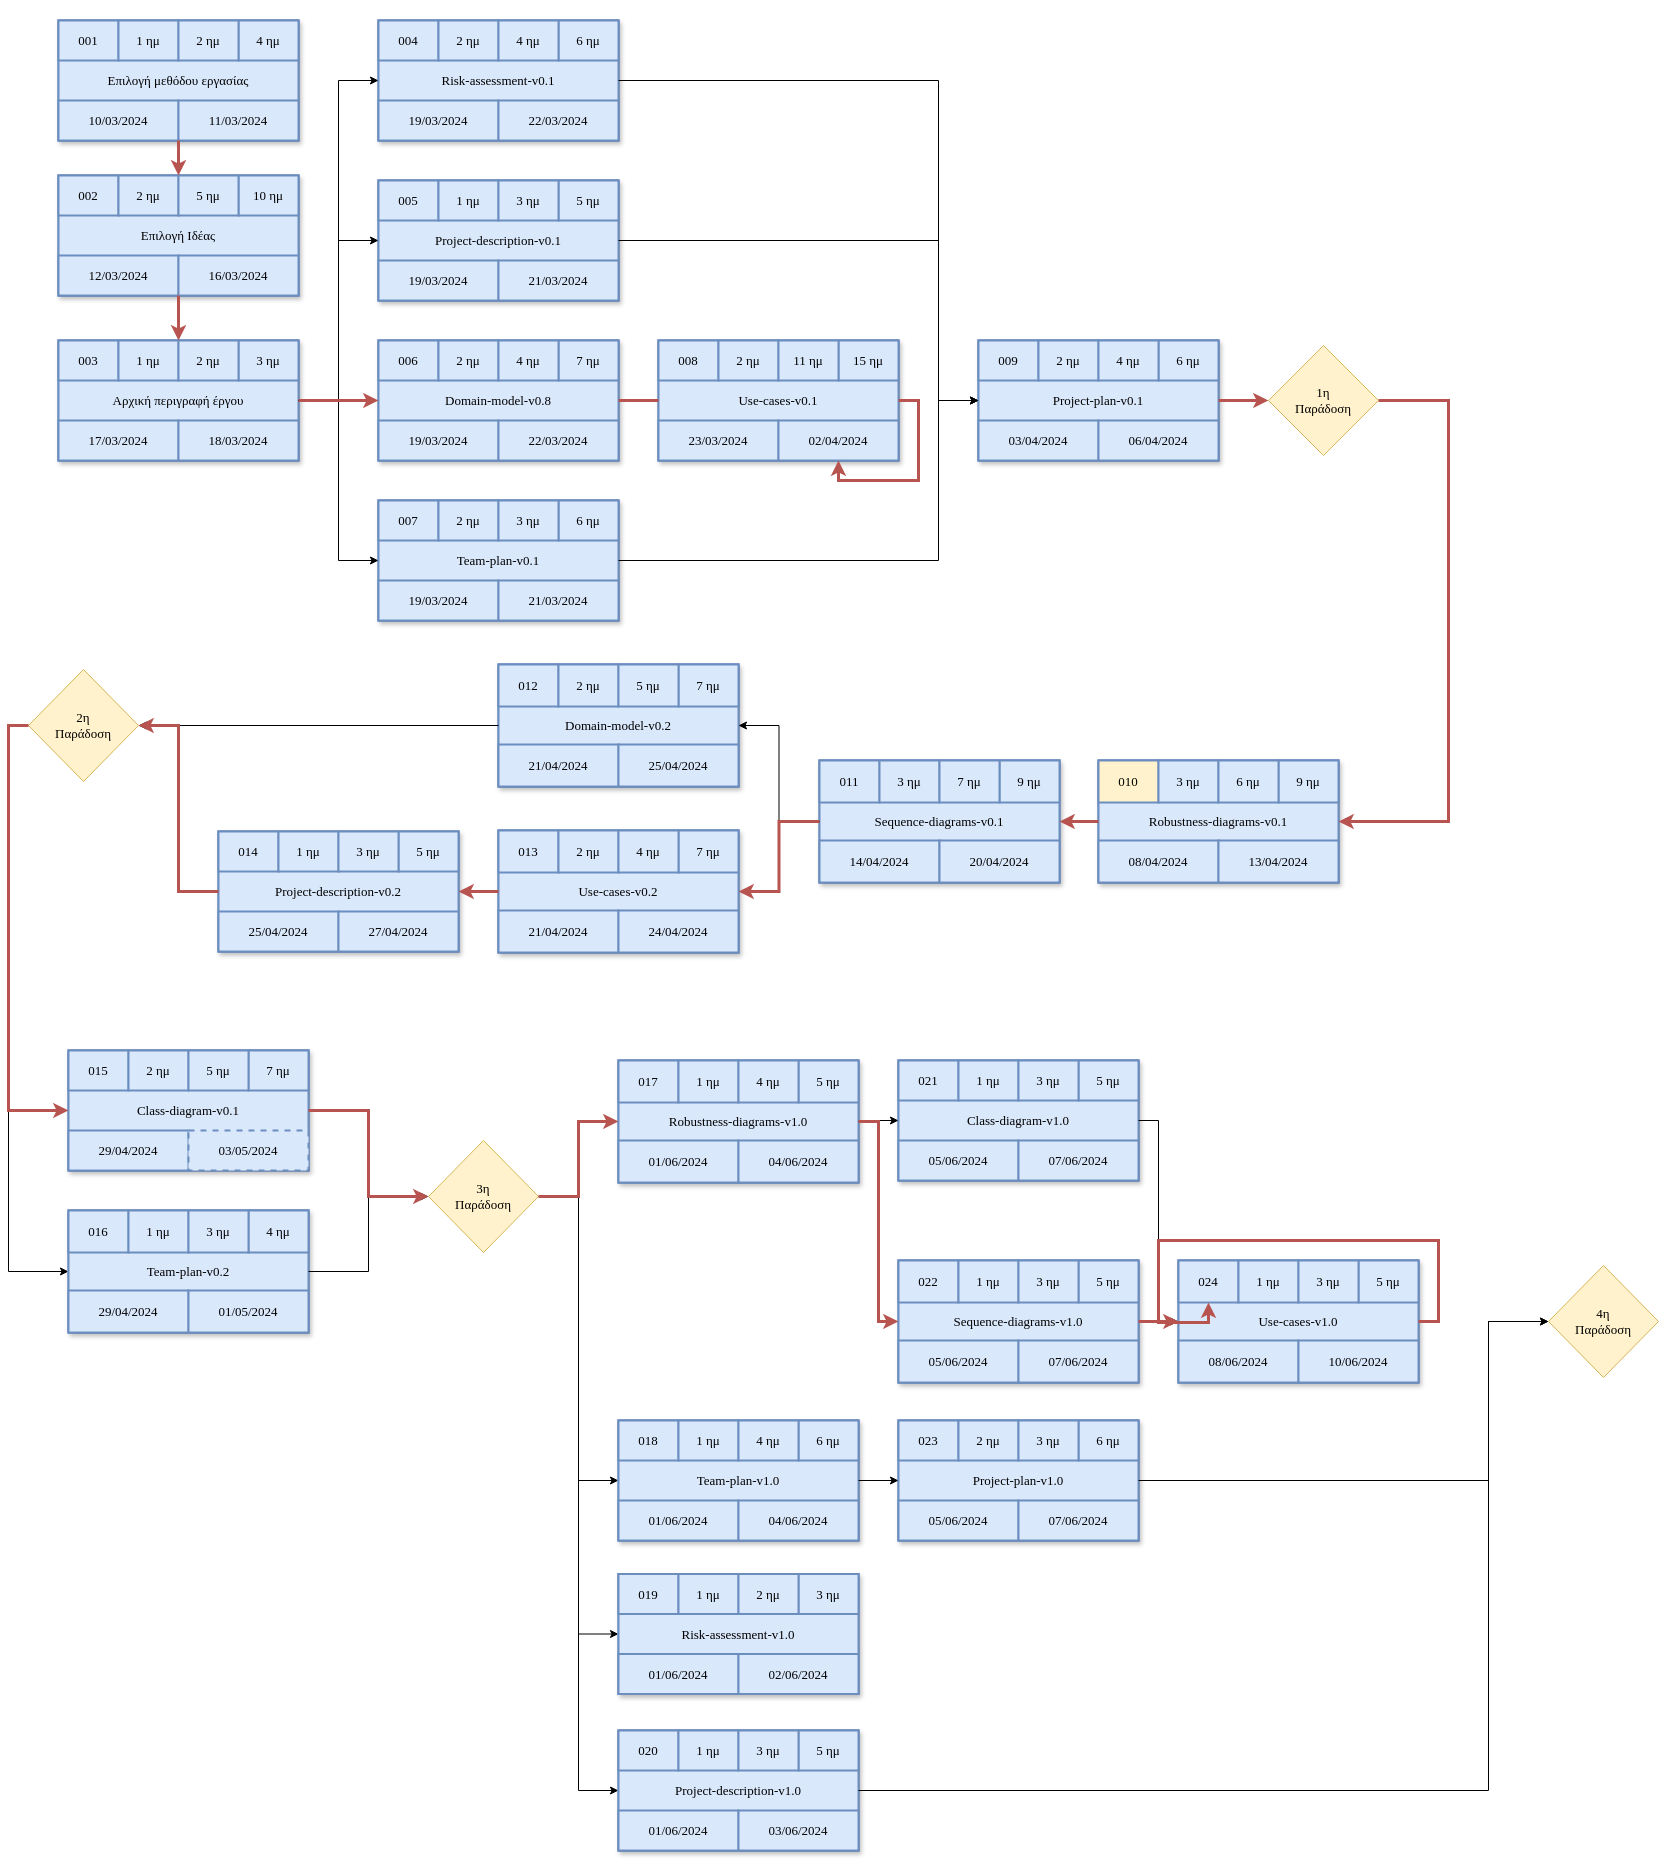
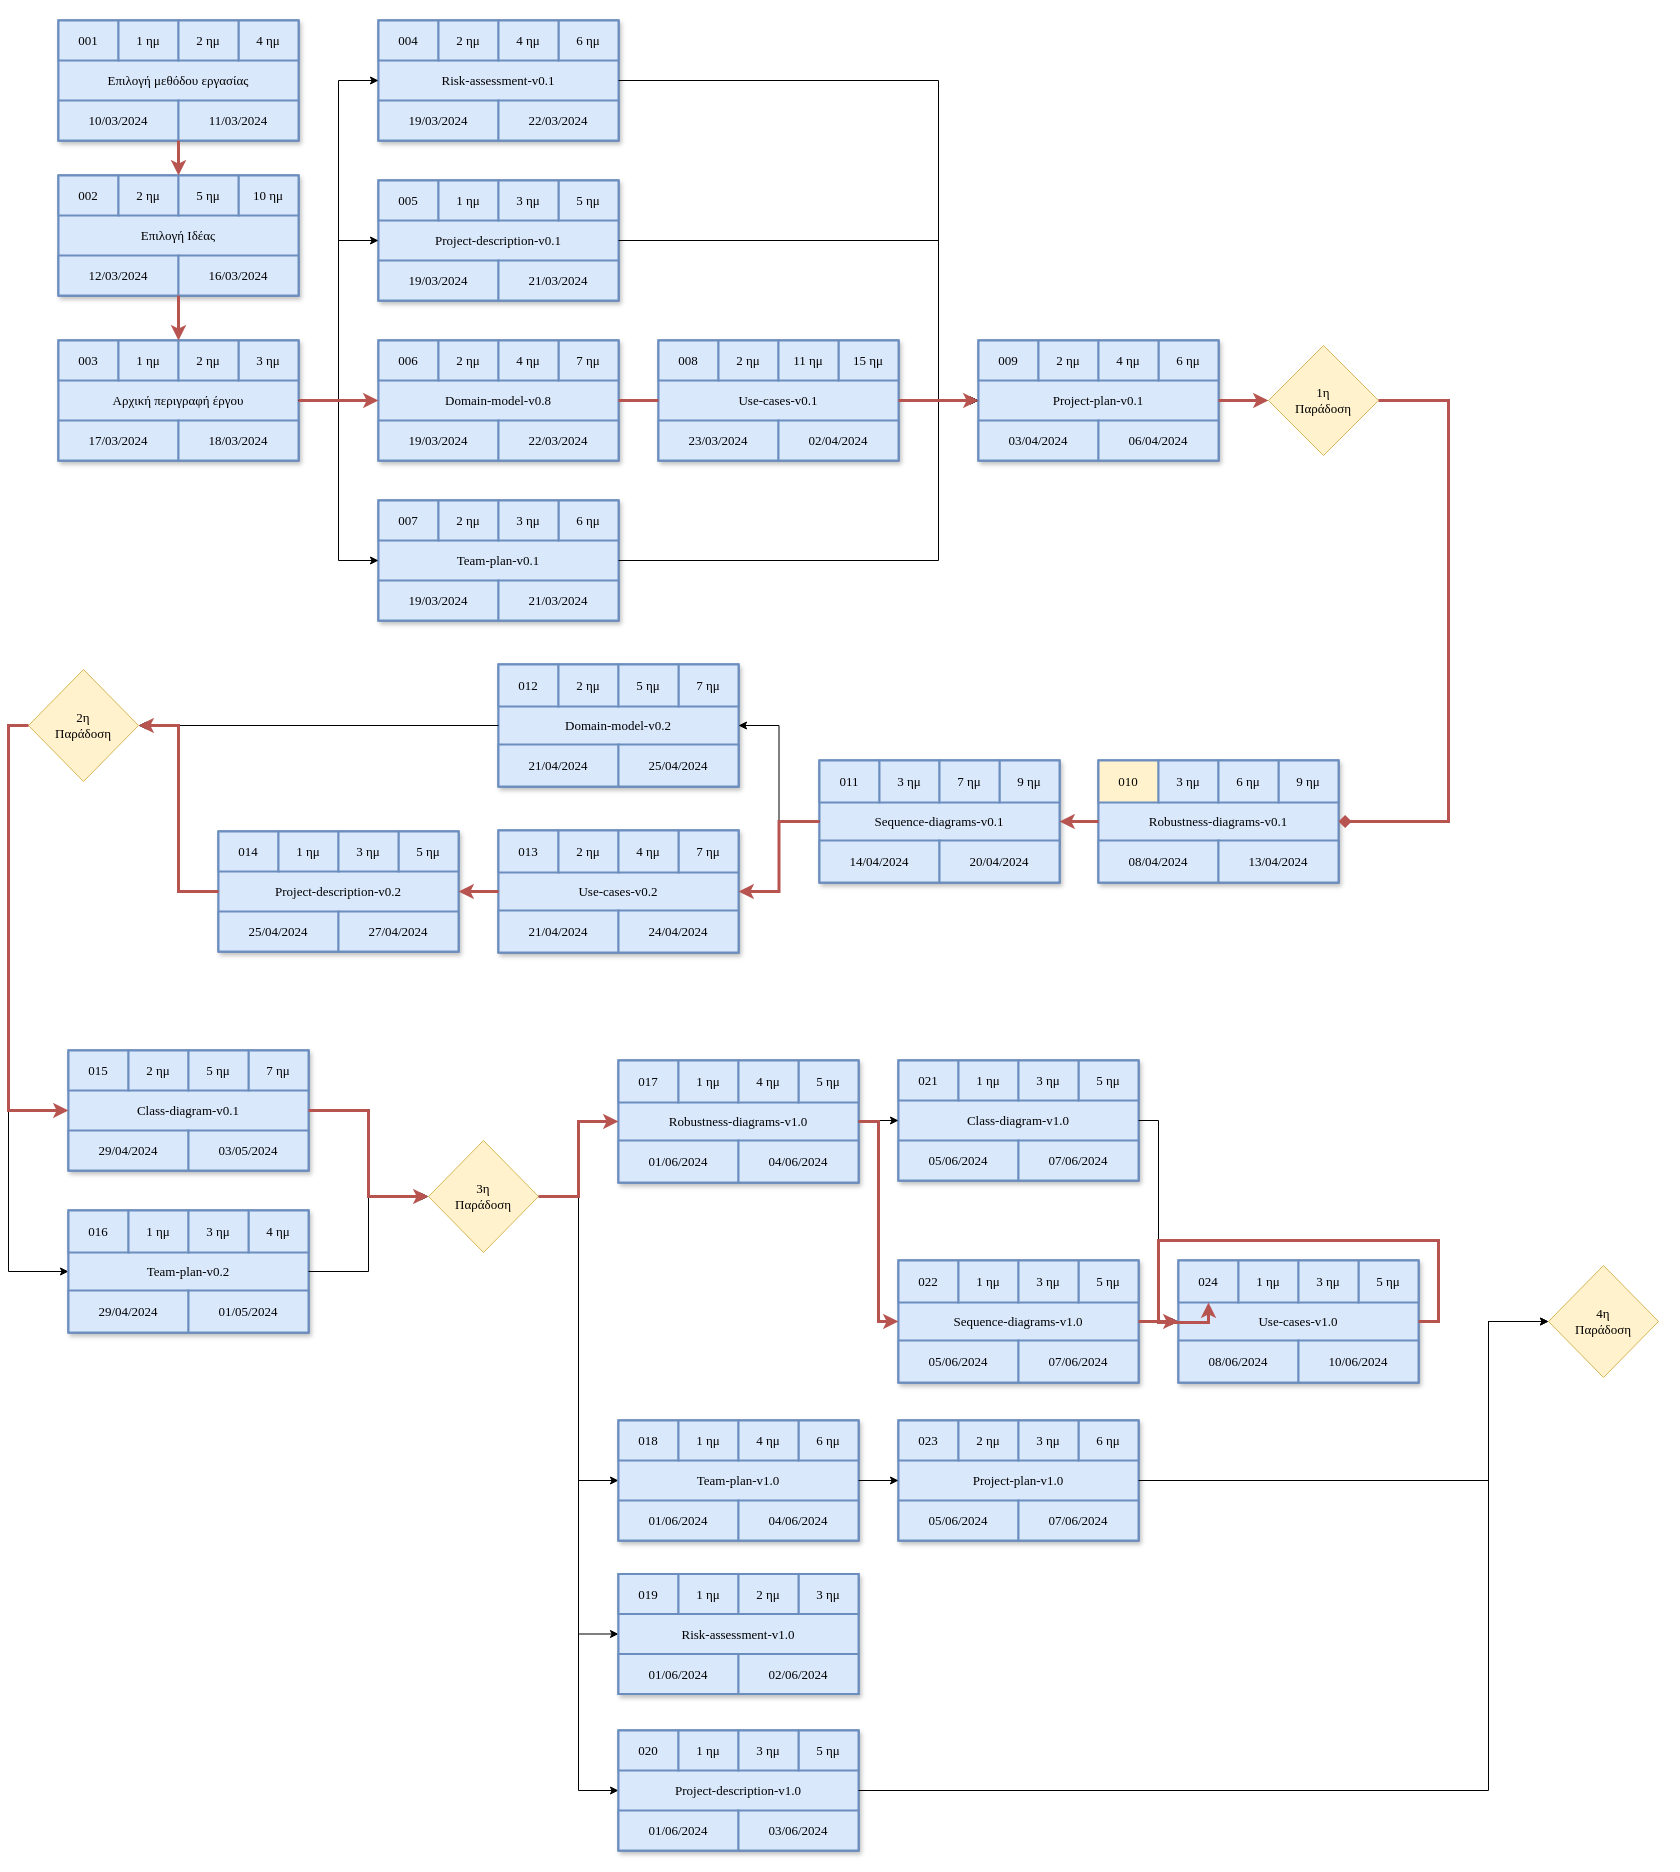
(916, 481) -> (925, 401)
(1351, 822) -> (1352, 822)
(249, 1151) -> (249, 1151)
